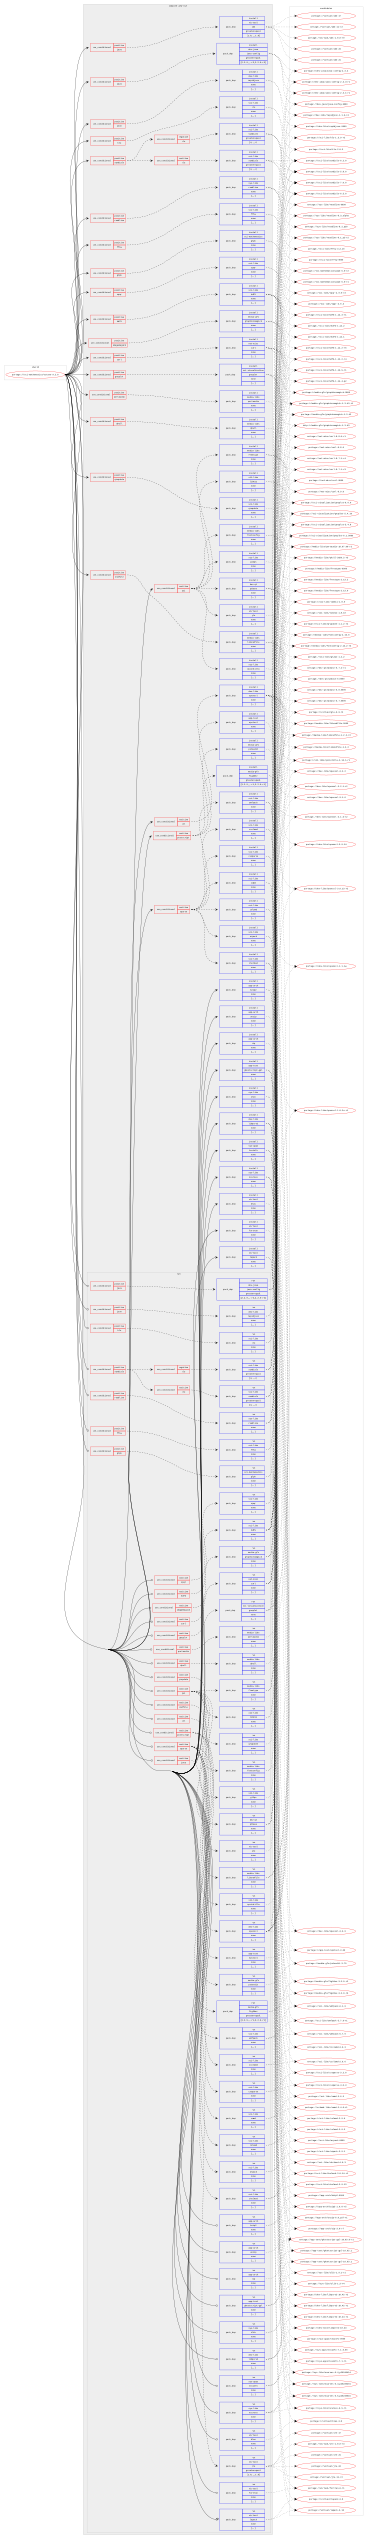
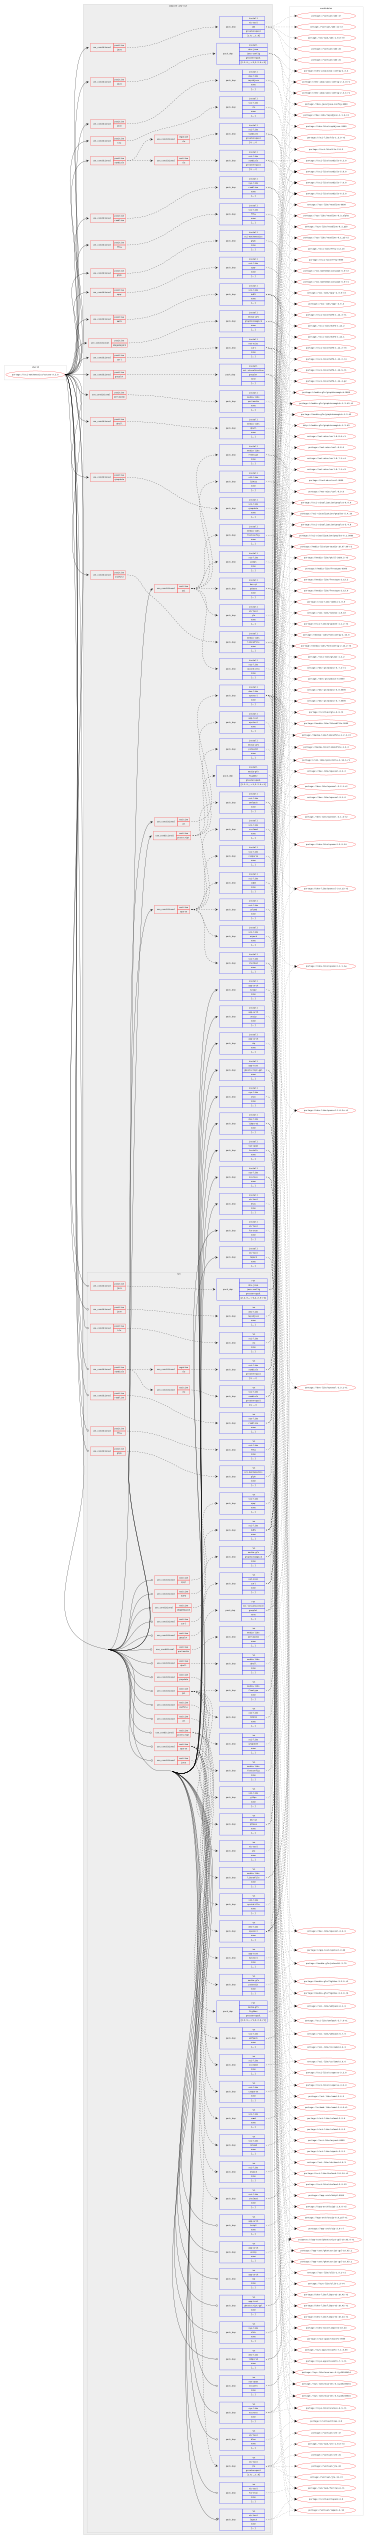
none -> (326, 1388)
(326, 2240) -> (326, 2240)
